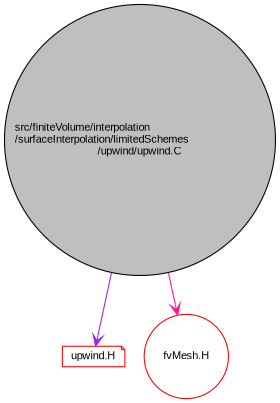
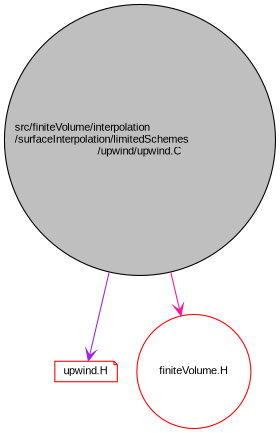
(186, 357) -> (194, 371)
